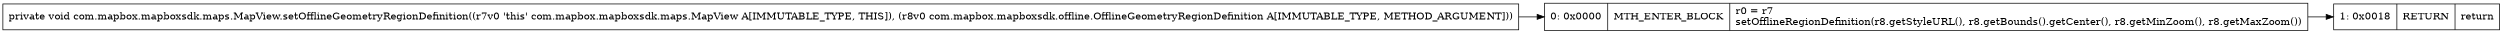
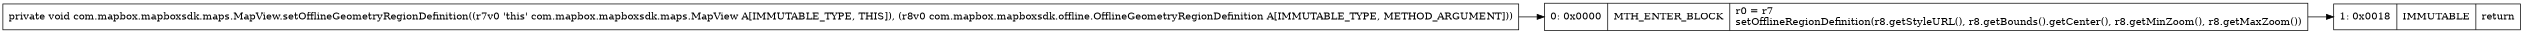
(2426, 17) -> (2436, 17)
